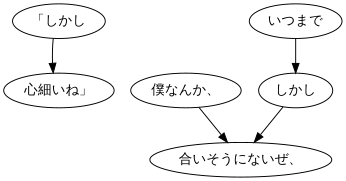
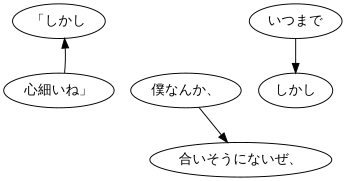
(52, 51) -> (65, 61)
(272, 121) -> none
